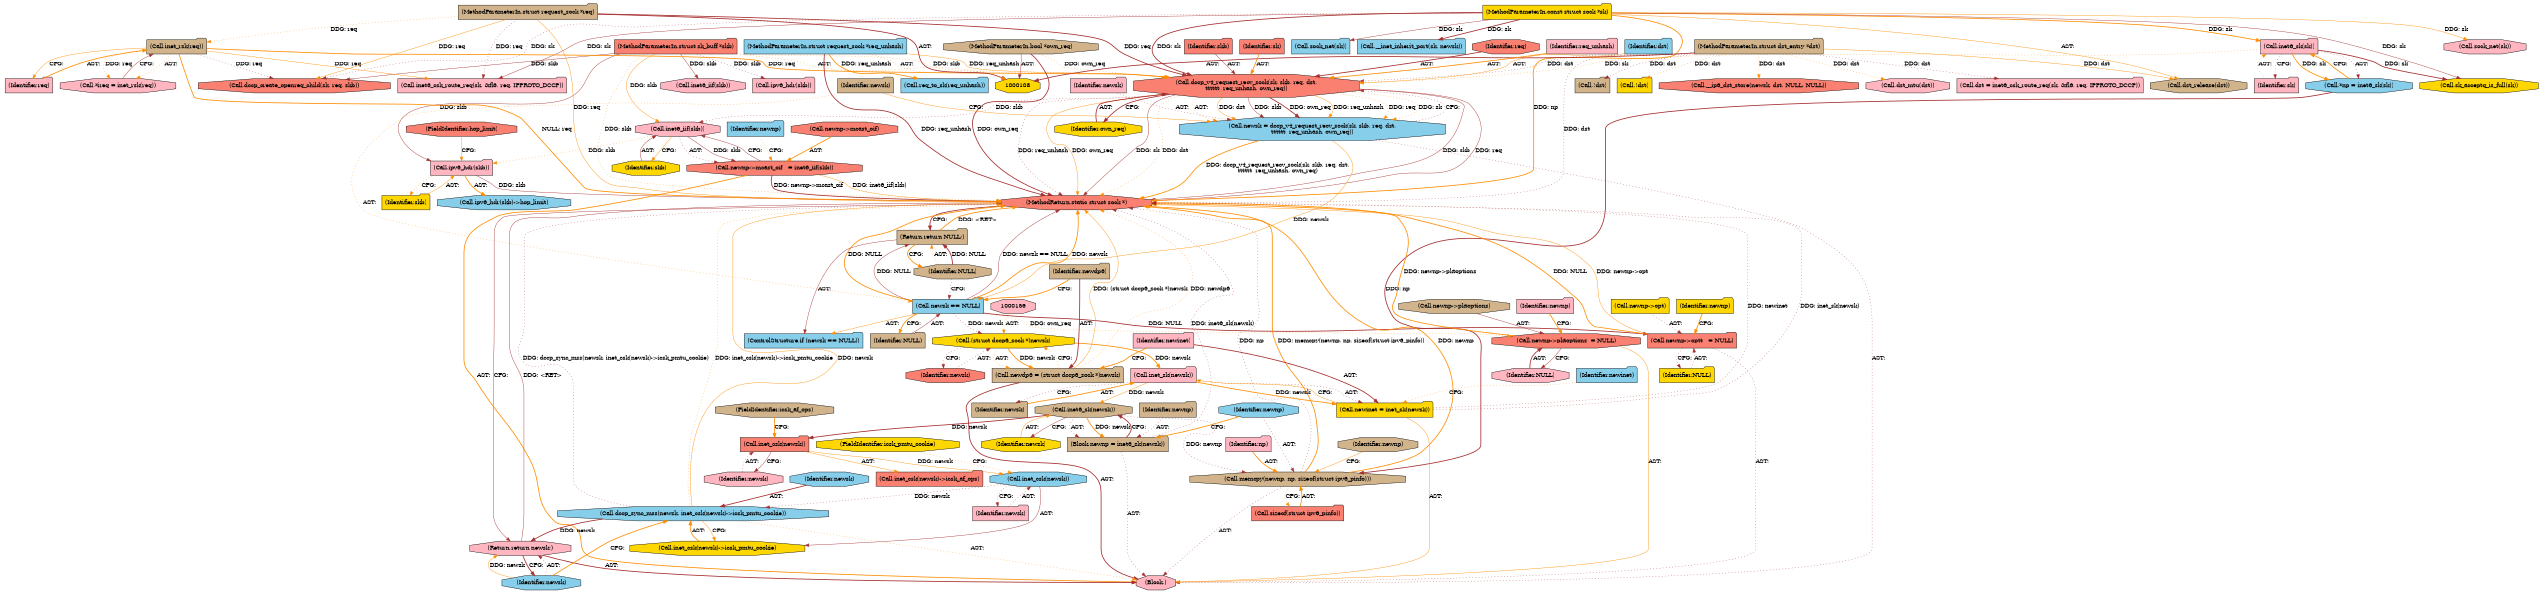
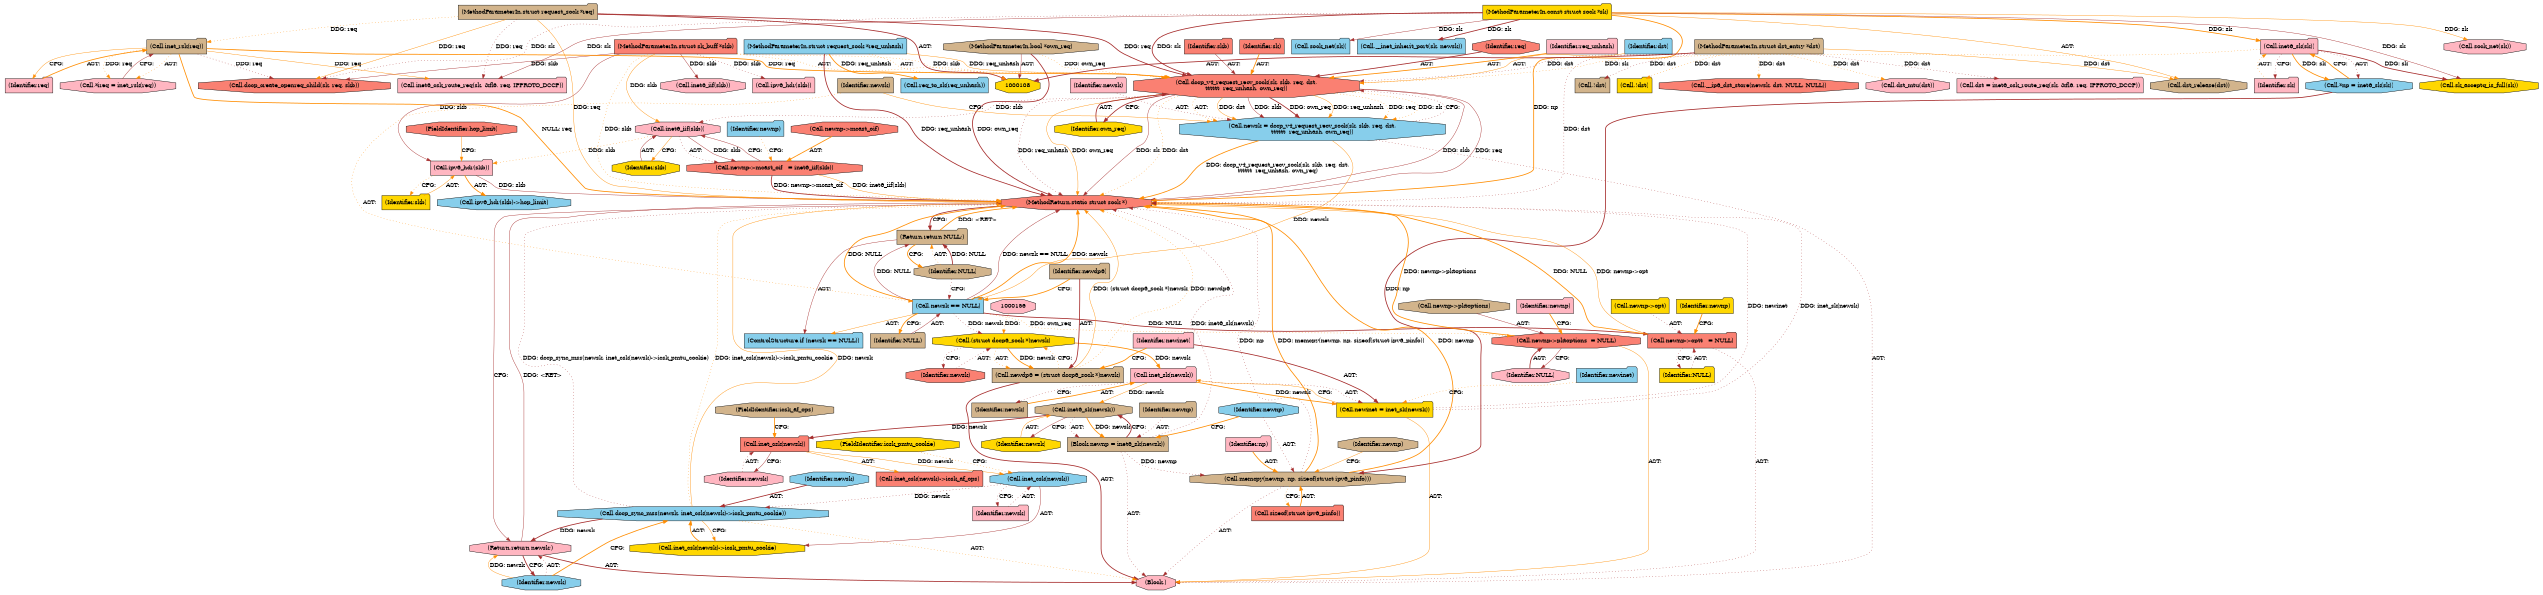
(1013, 324) -> (1013, 324)
(1214, 431) -> (1160, 470)
(554, 521) -> none
